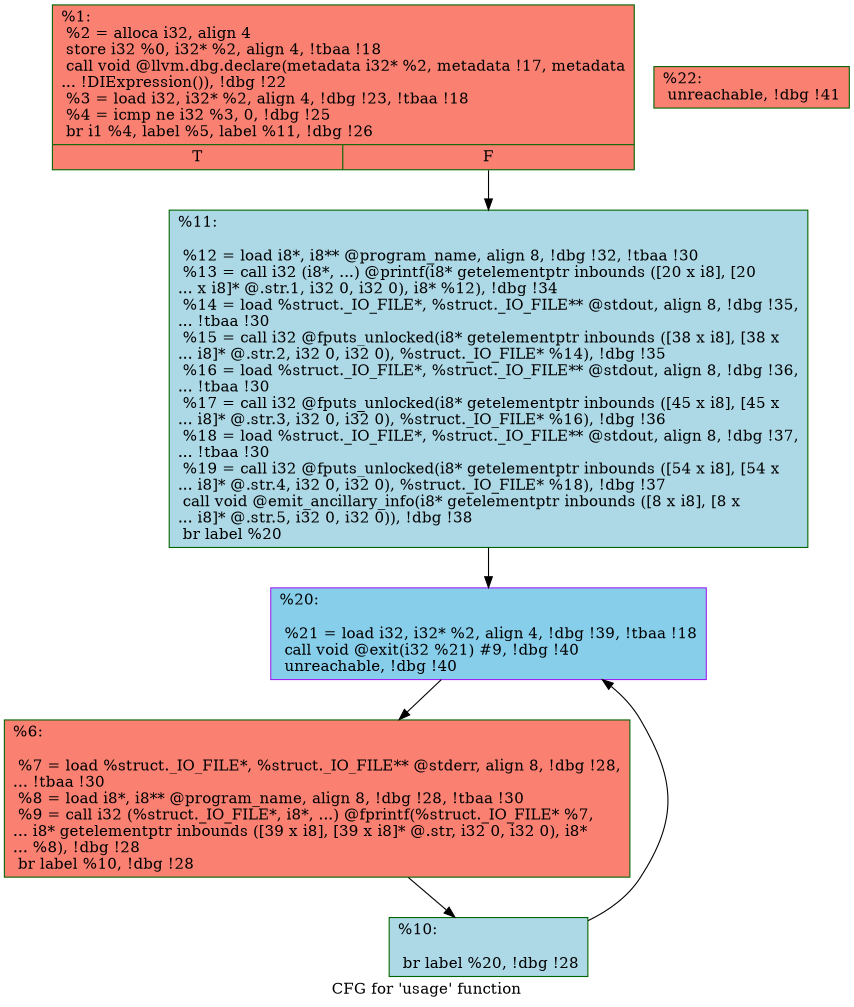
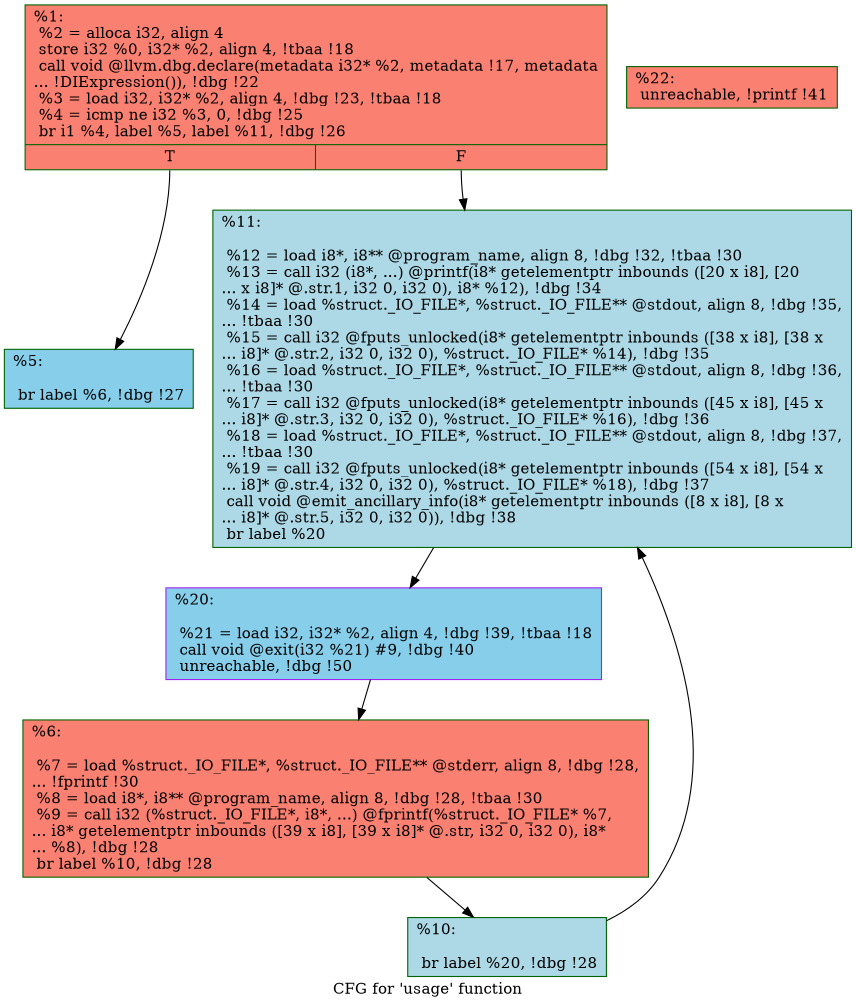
(752, 95) -> (732, 95)
none -> (99, 379)
(368, 666) -> (264, 666)
(59, 782) -> (86, 782)
(667, 811) -> (693, 751)
